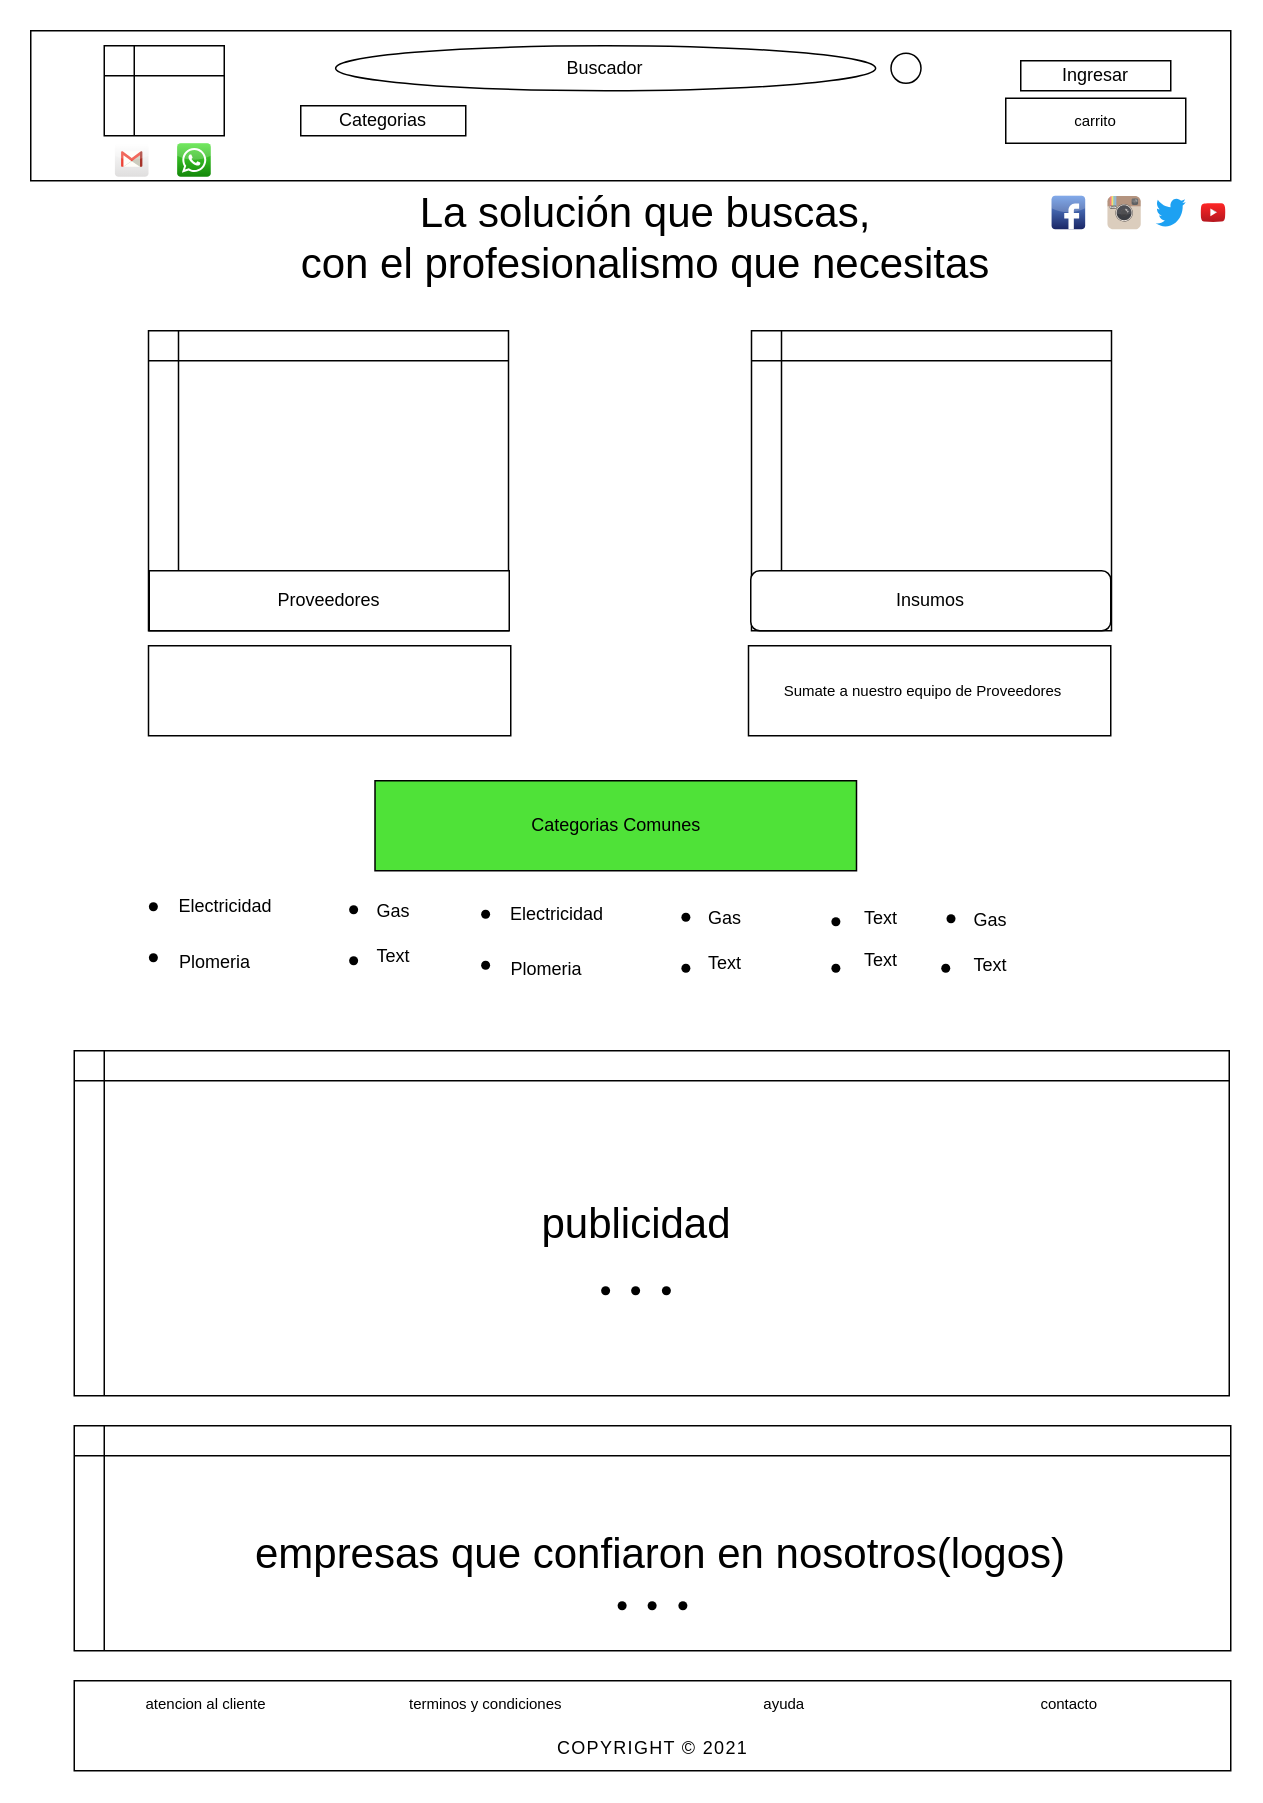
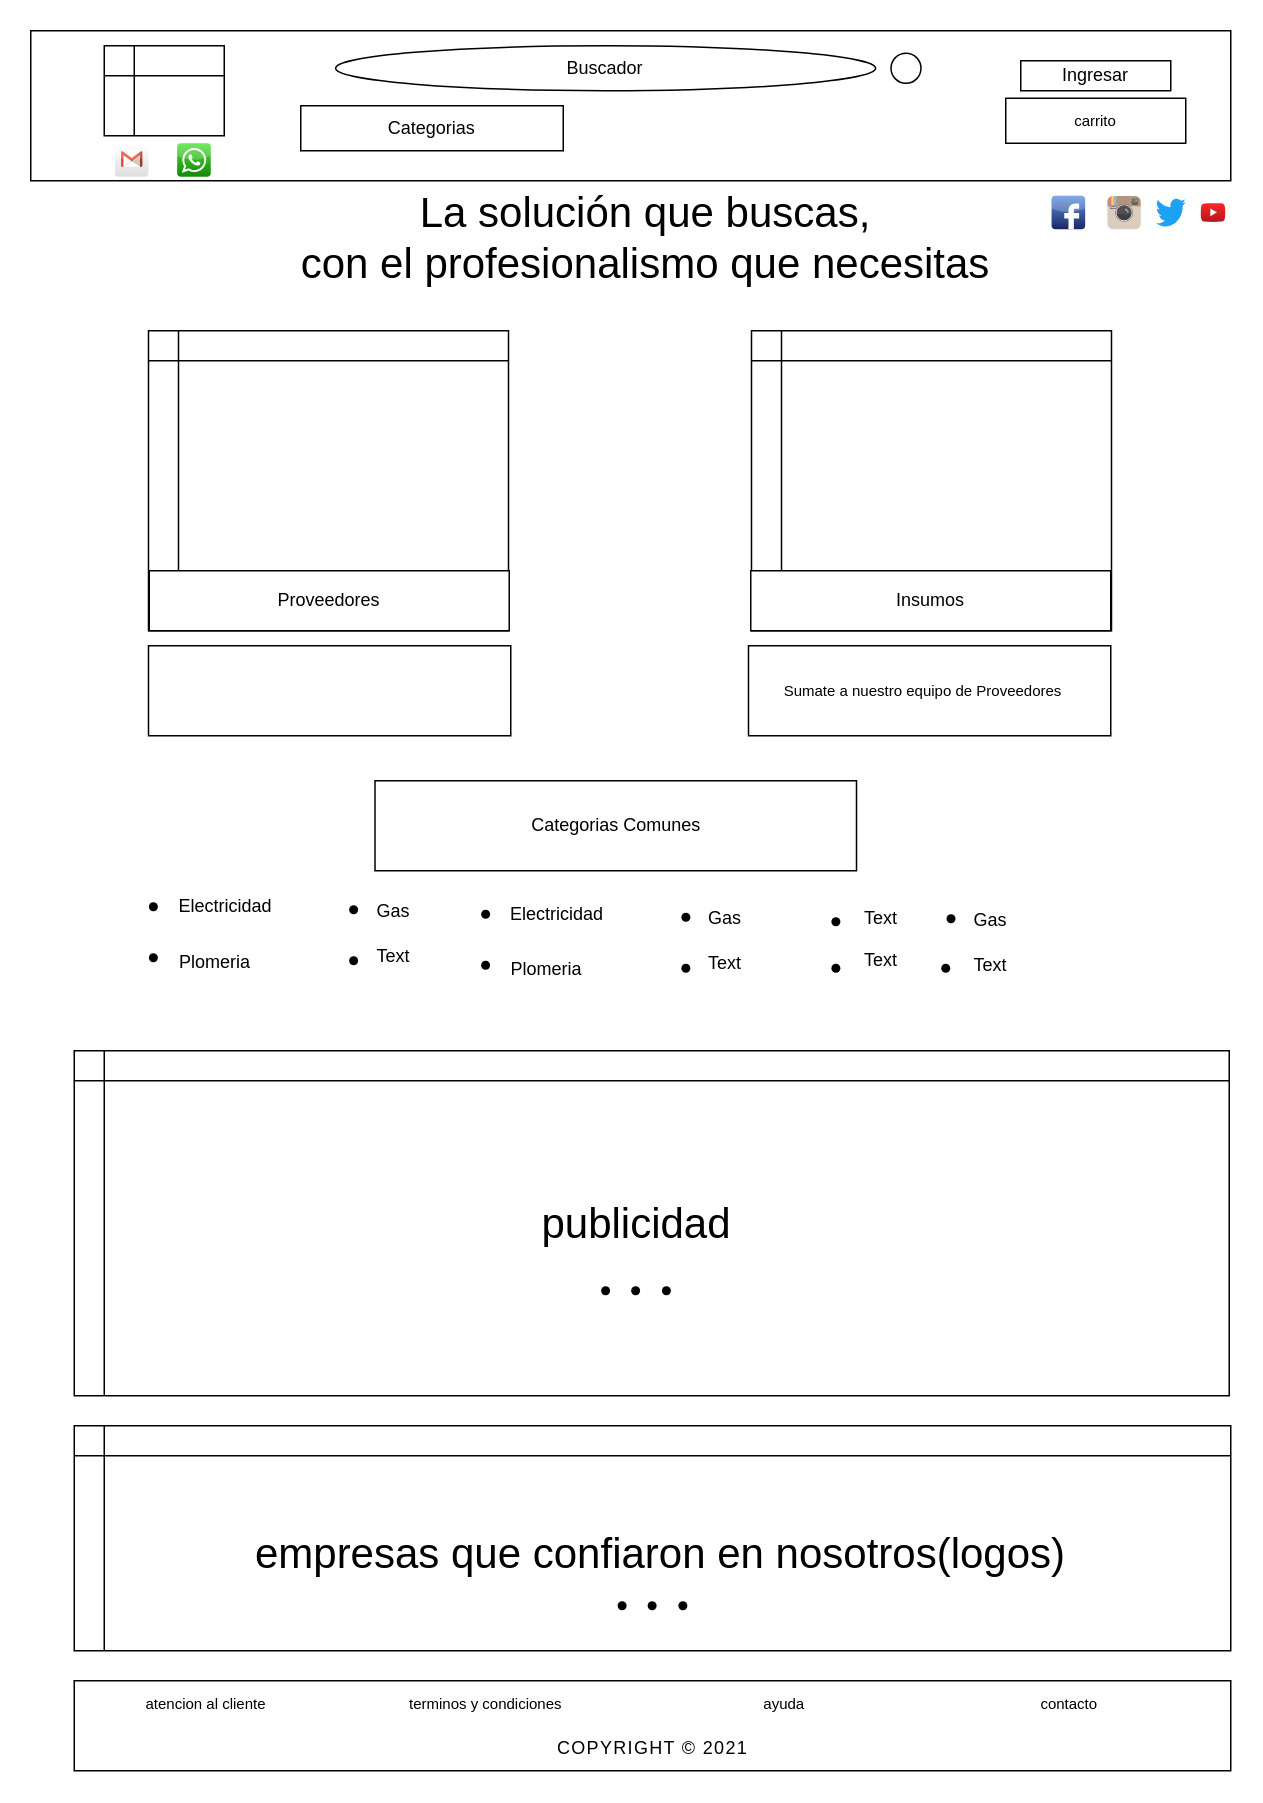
(383, 121) -> (432, 128)
(931, 601) -> (931, 601)
(616, 826) -> (616, 826)
